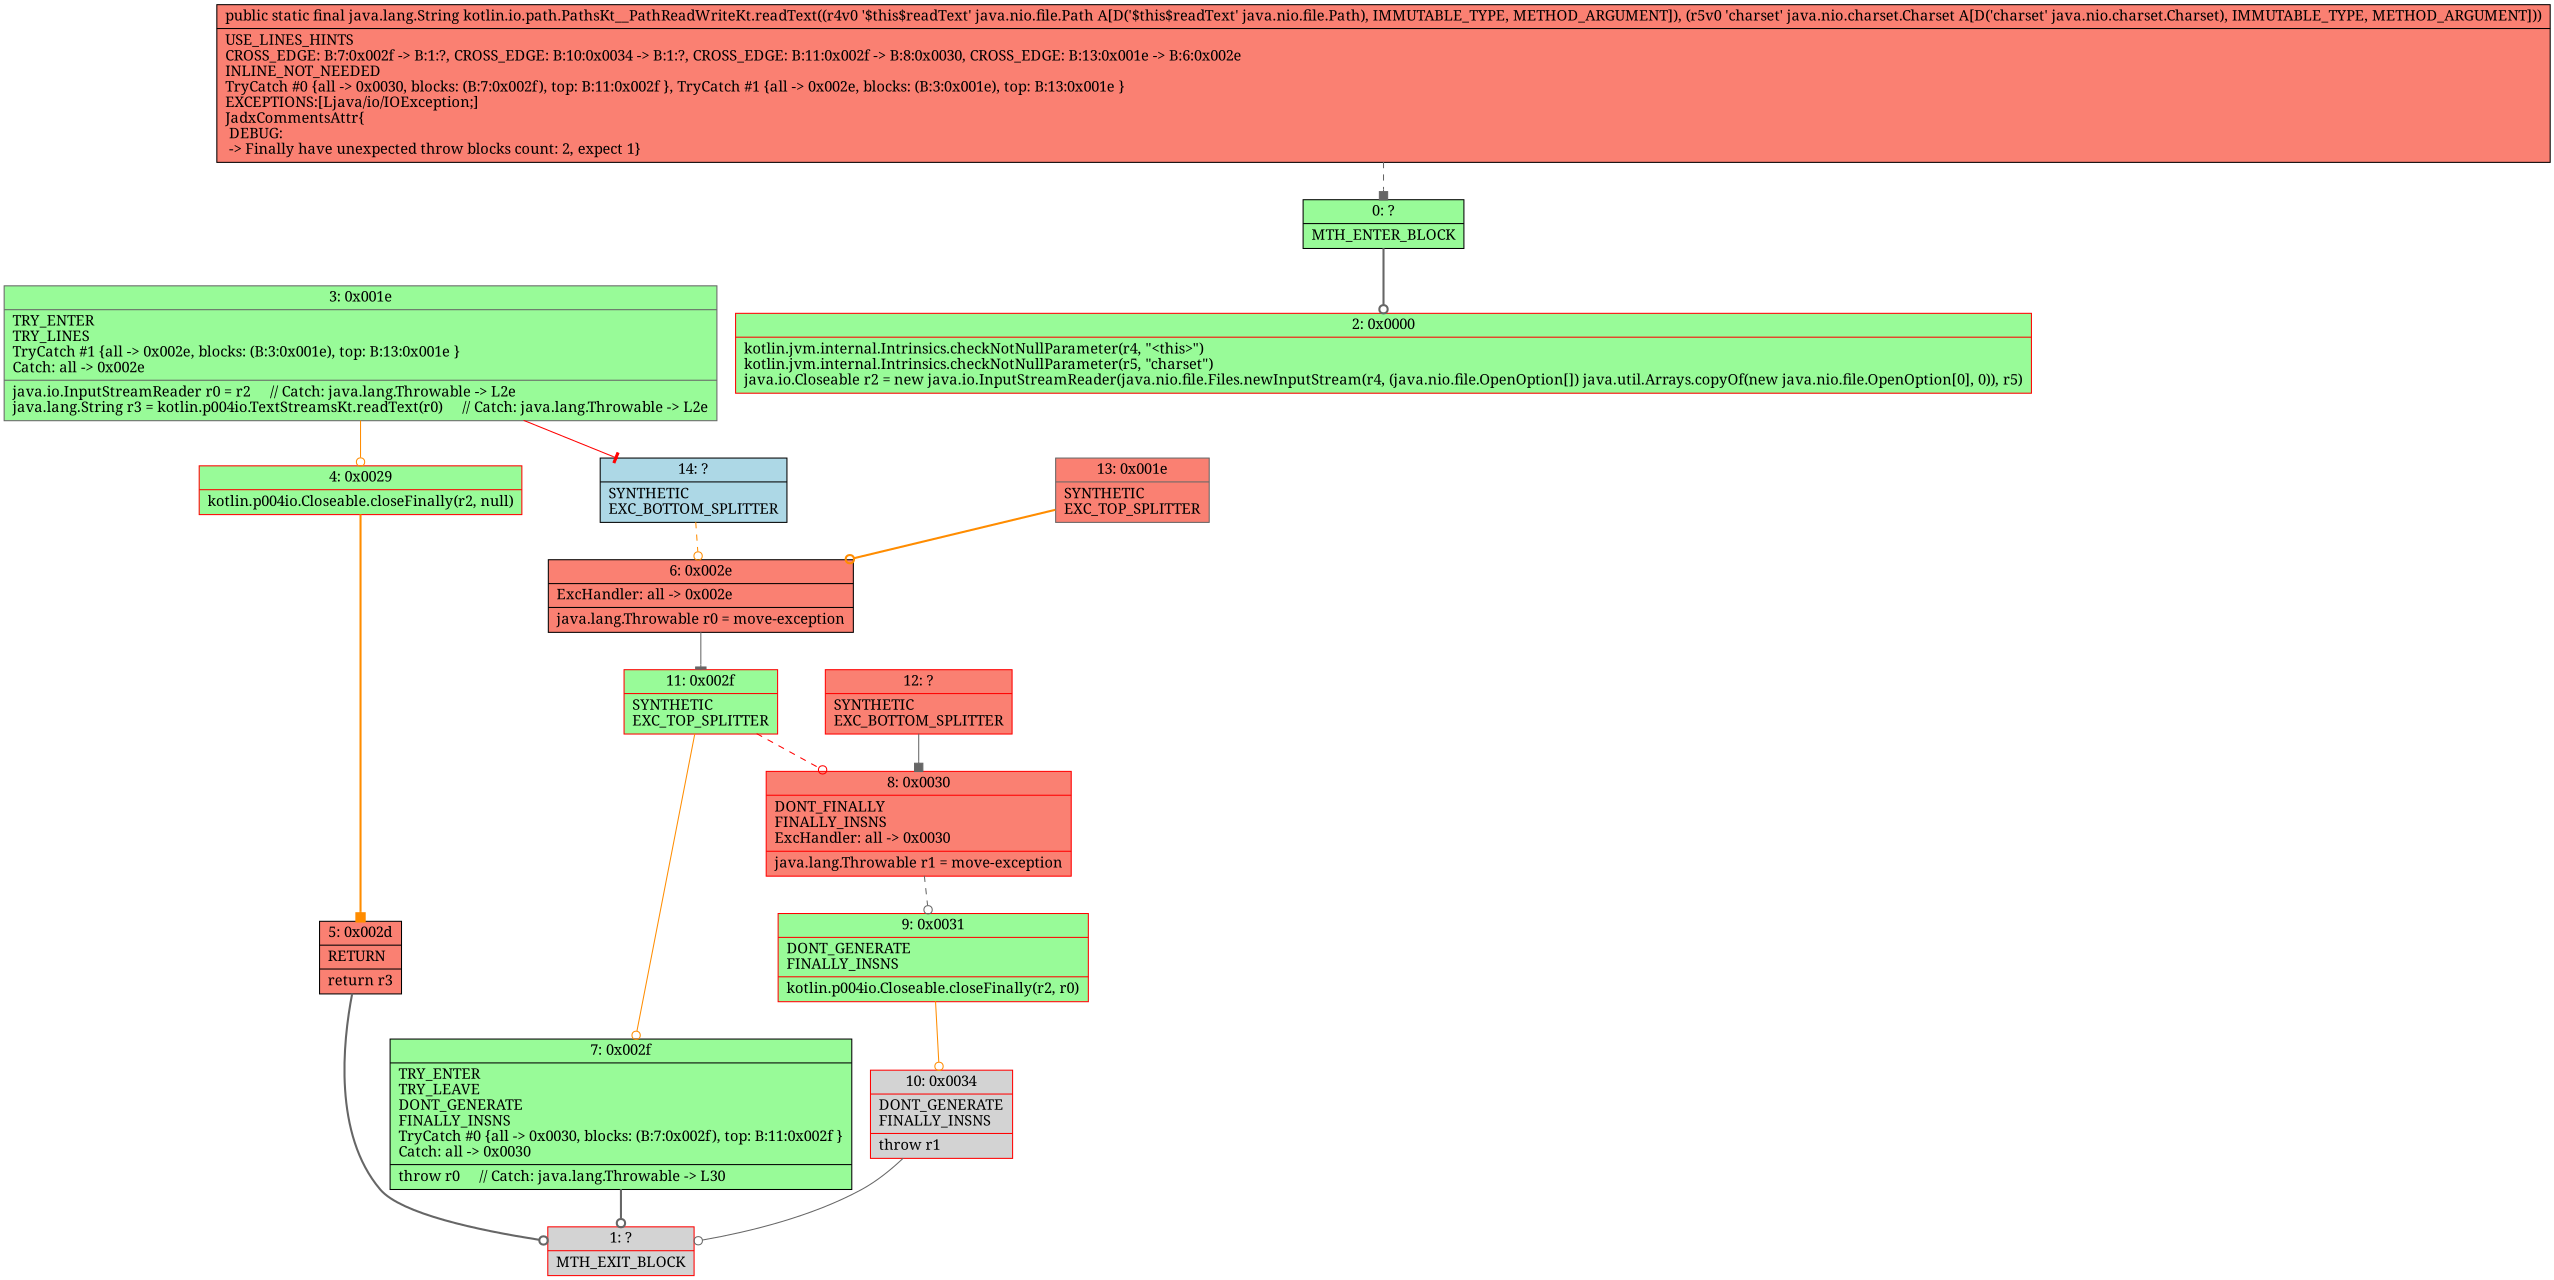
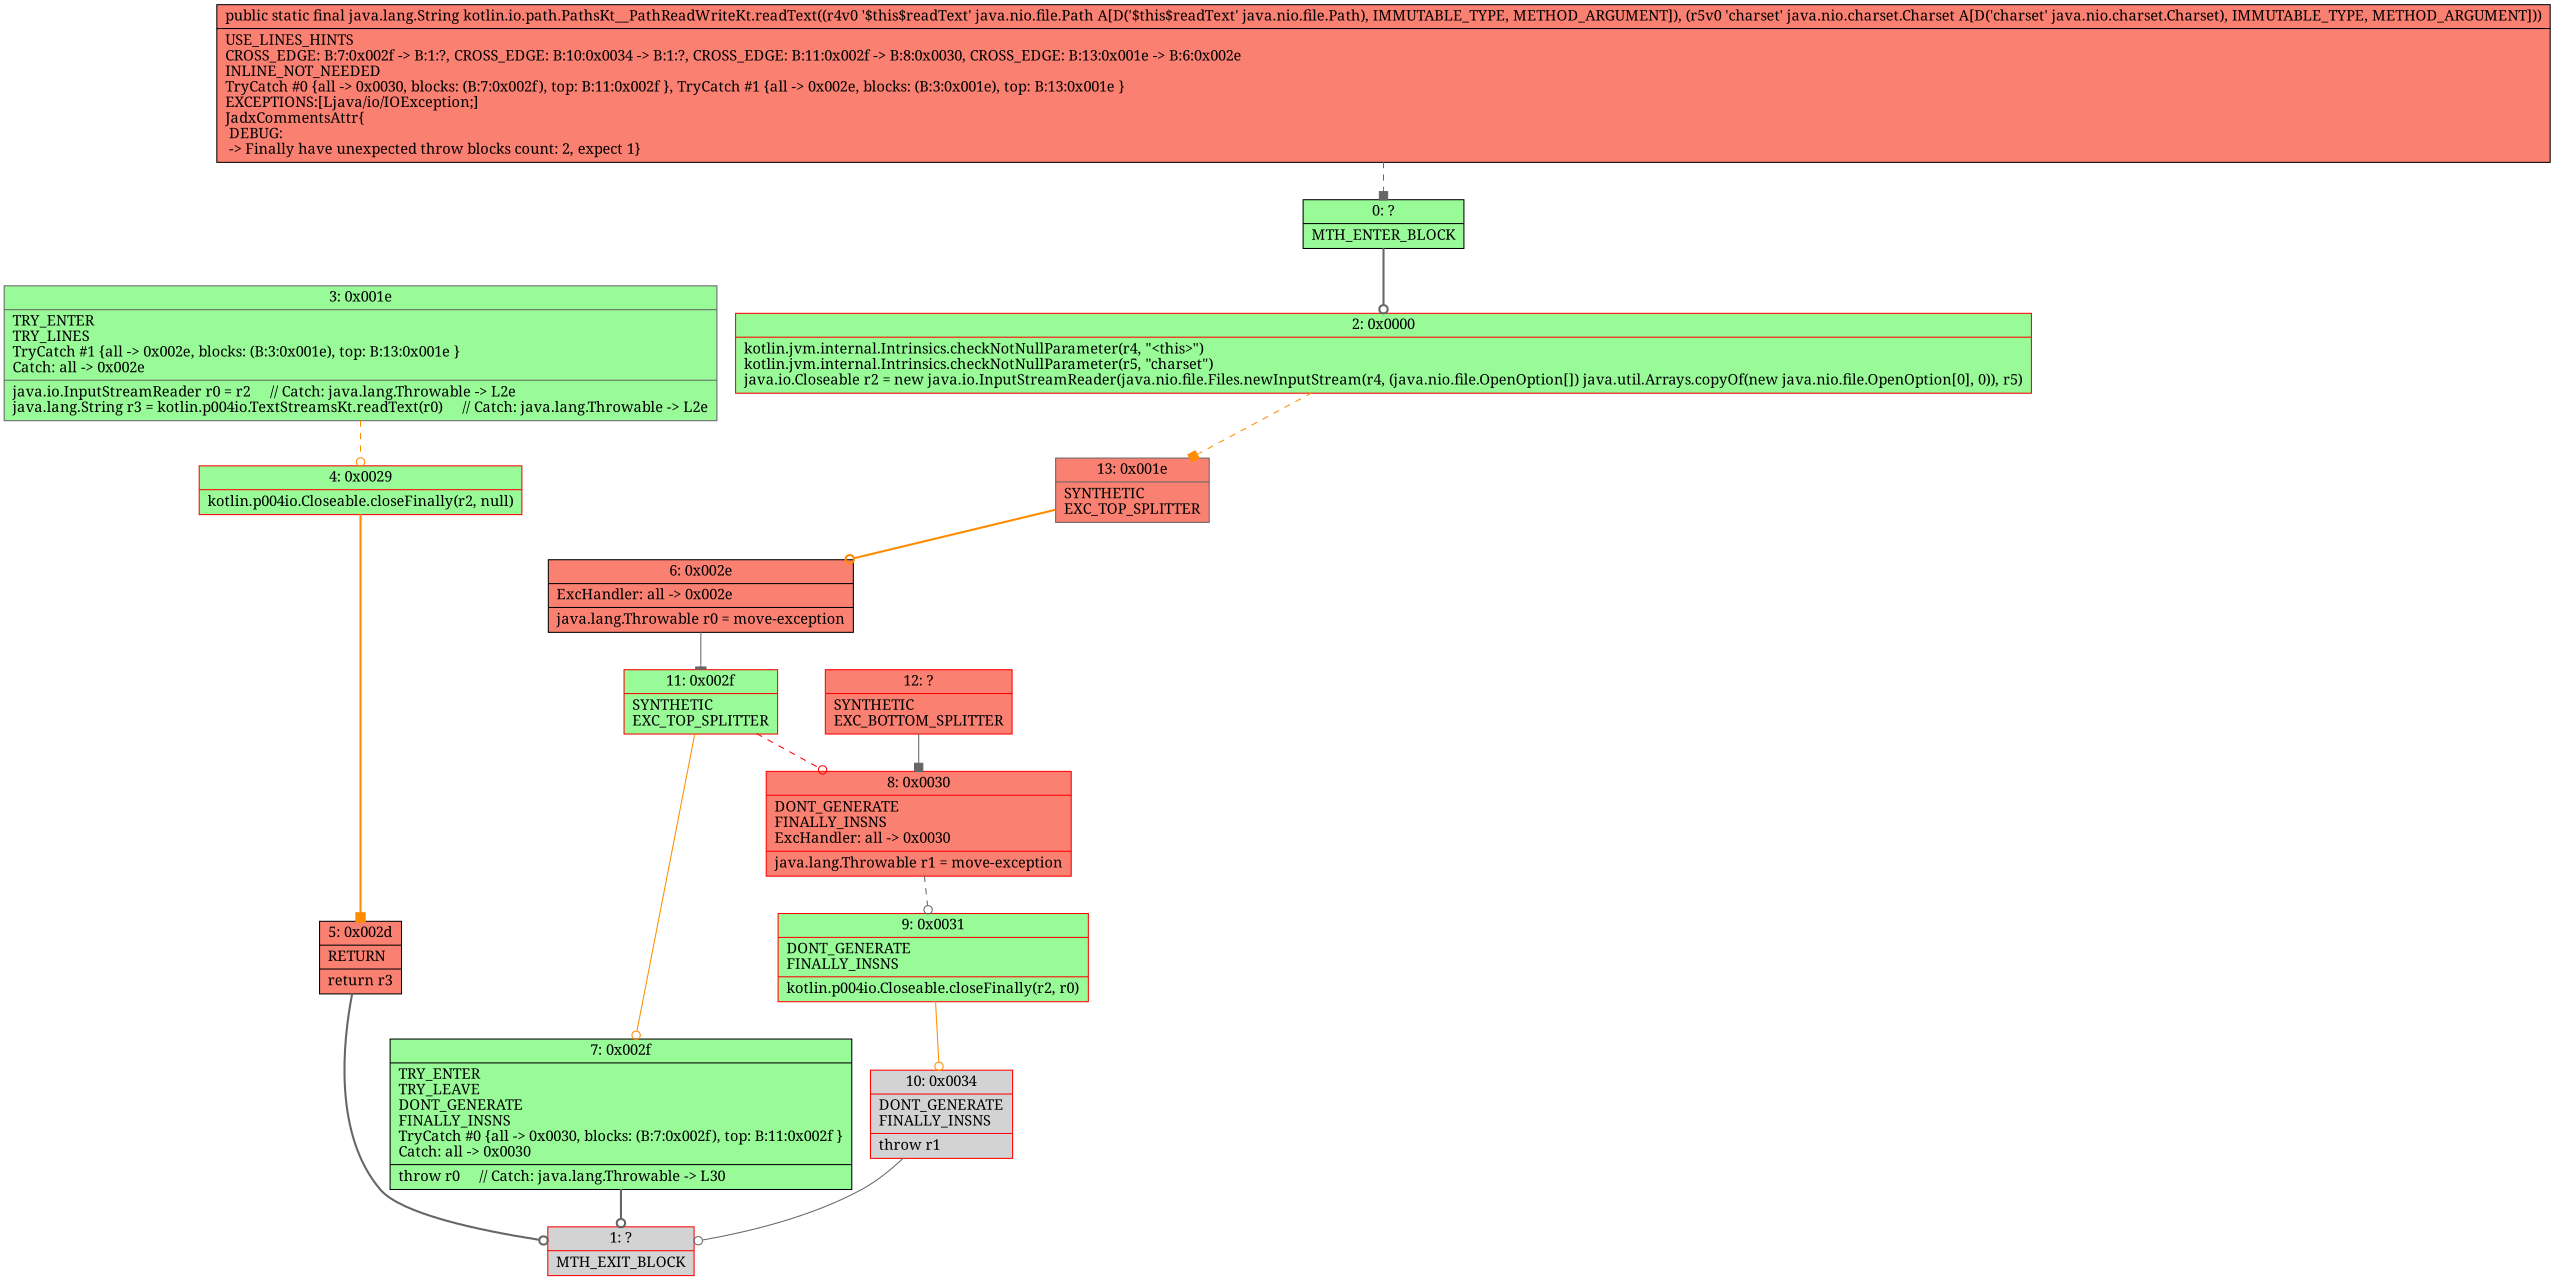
none -> (1256, 423)
(361, 439) -> (361, 439)
(694, 490) -> none
(830, 807) -> (837, 807)
